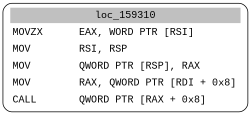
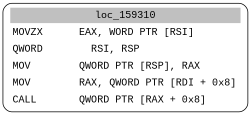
(70, 49) -> (76, 49)
